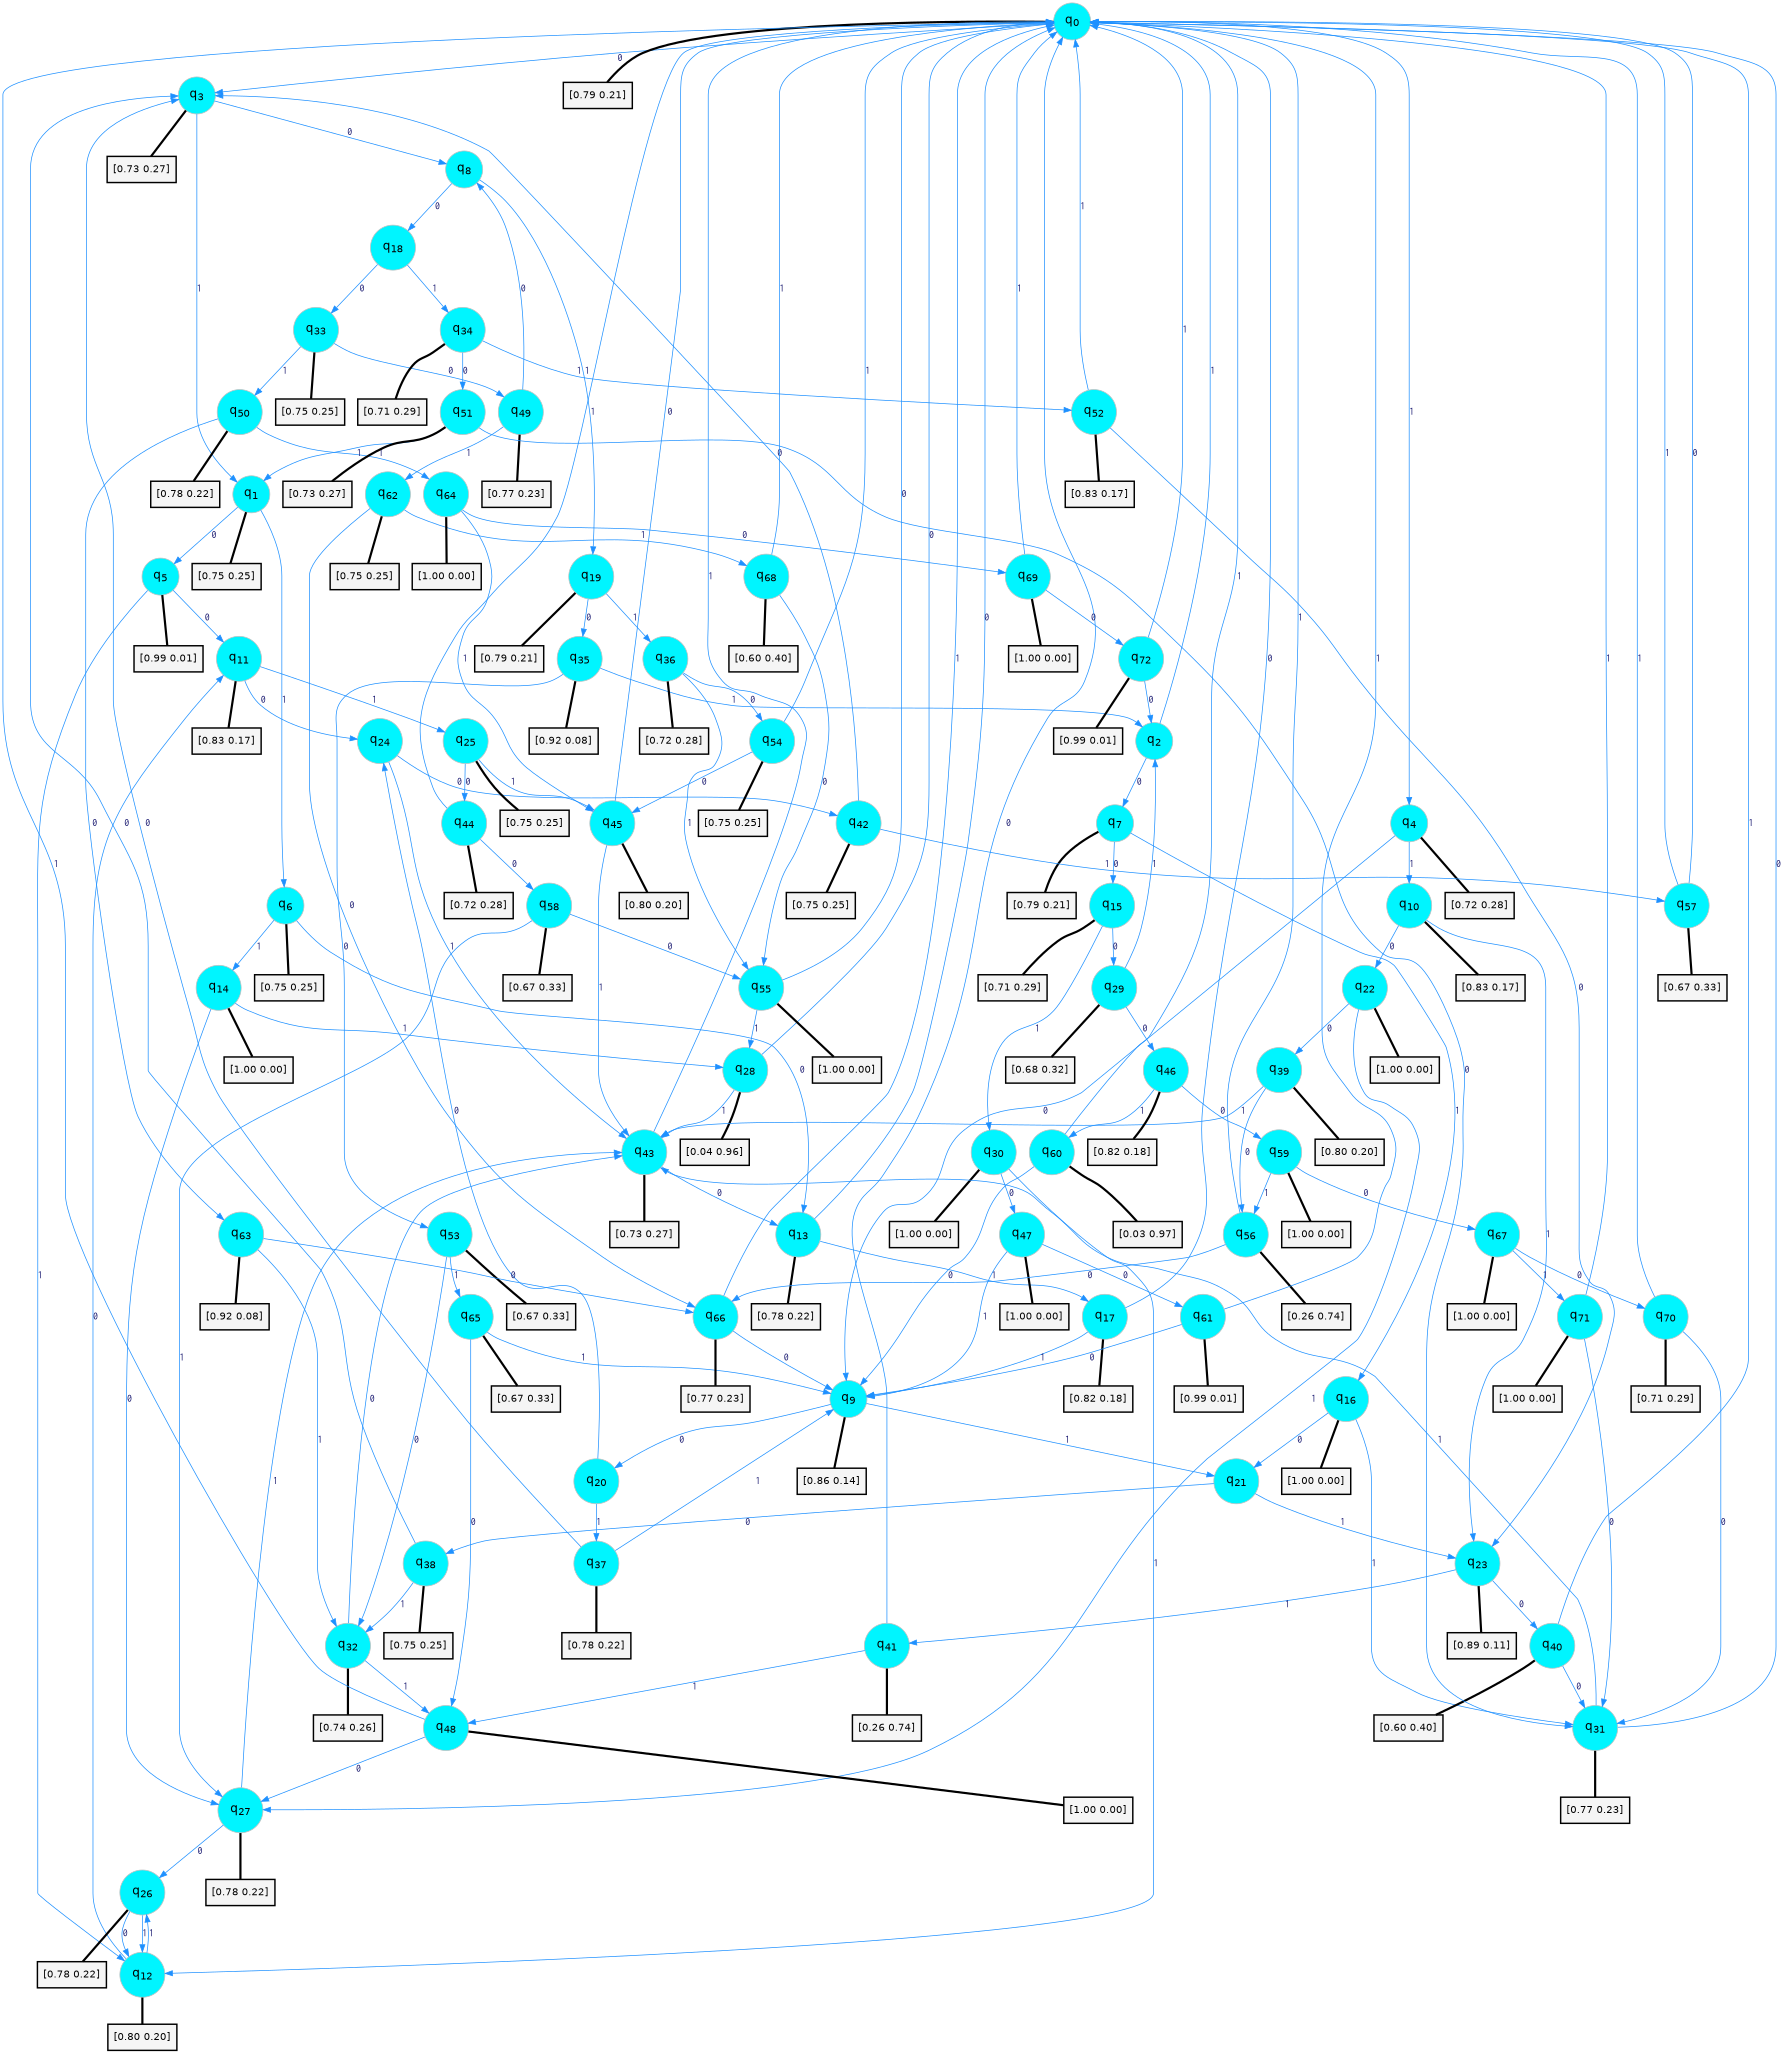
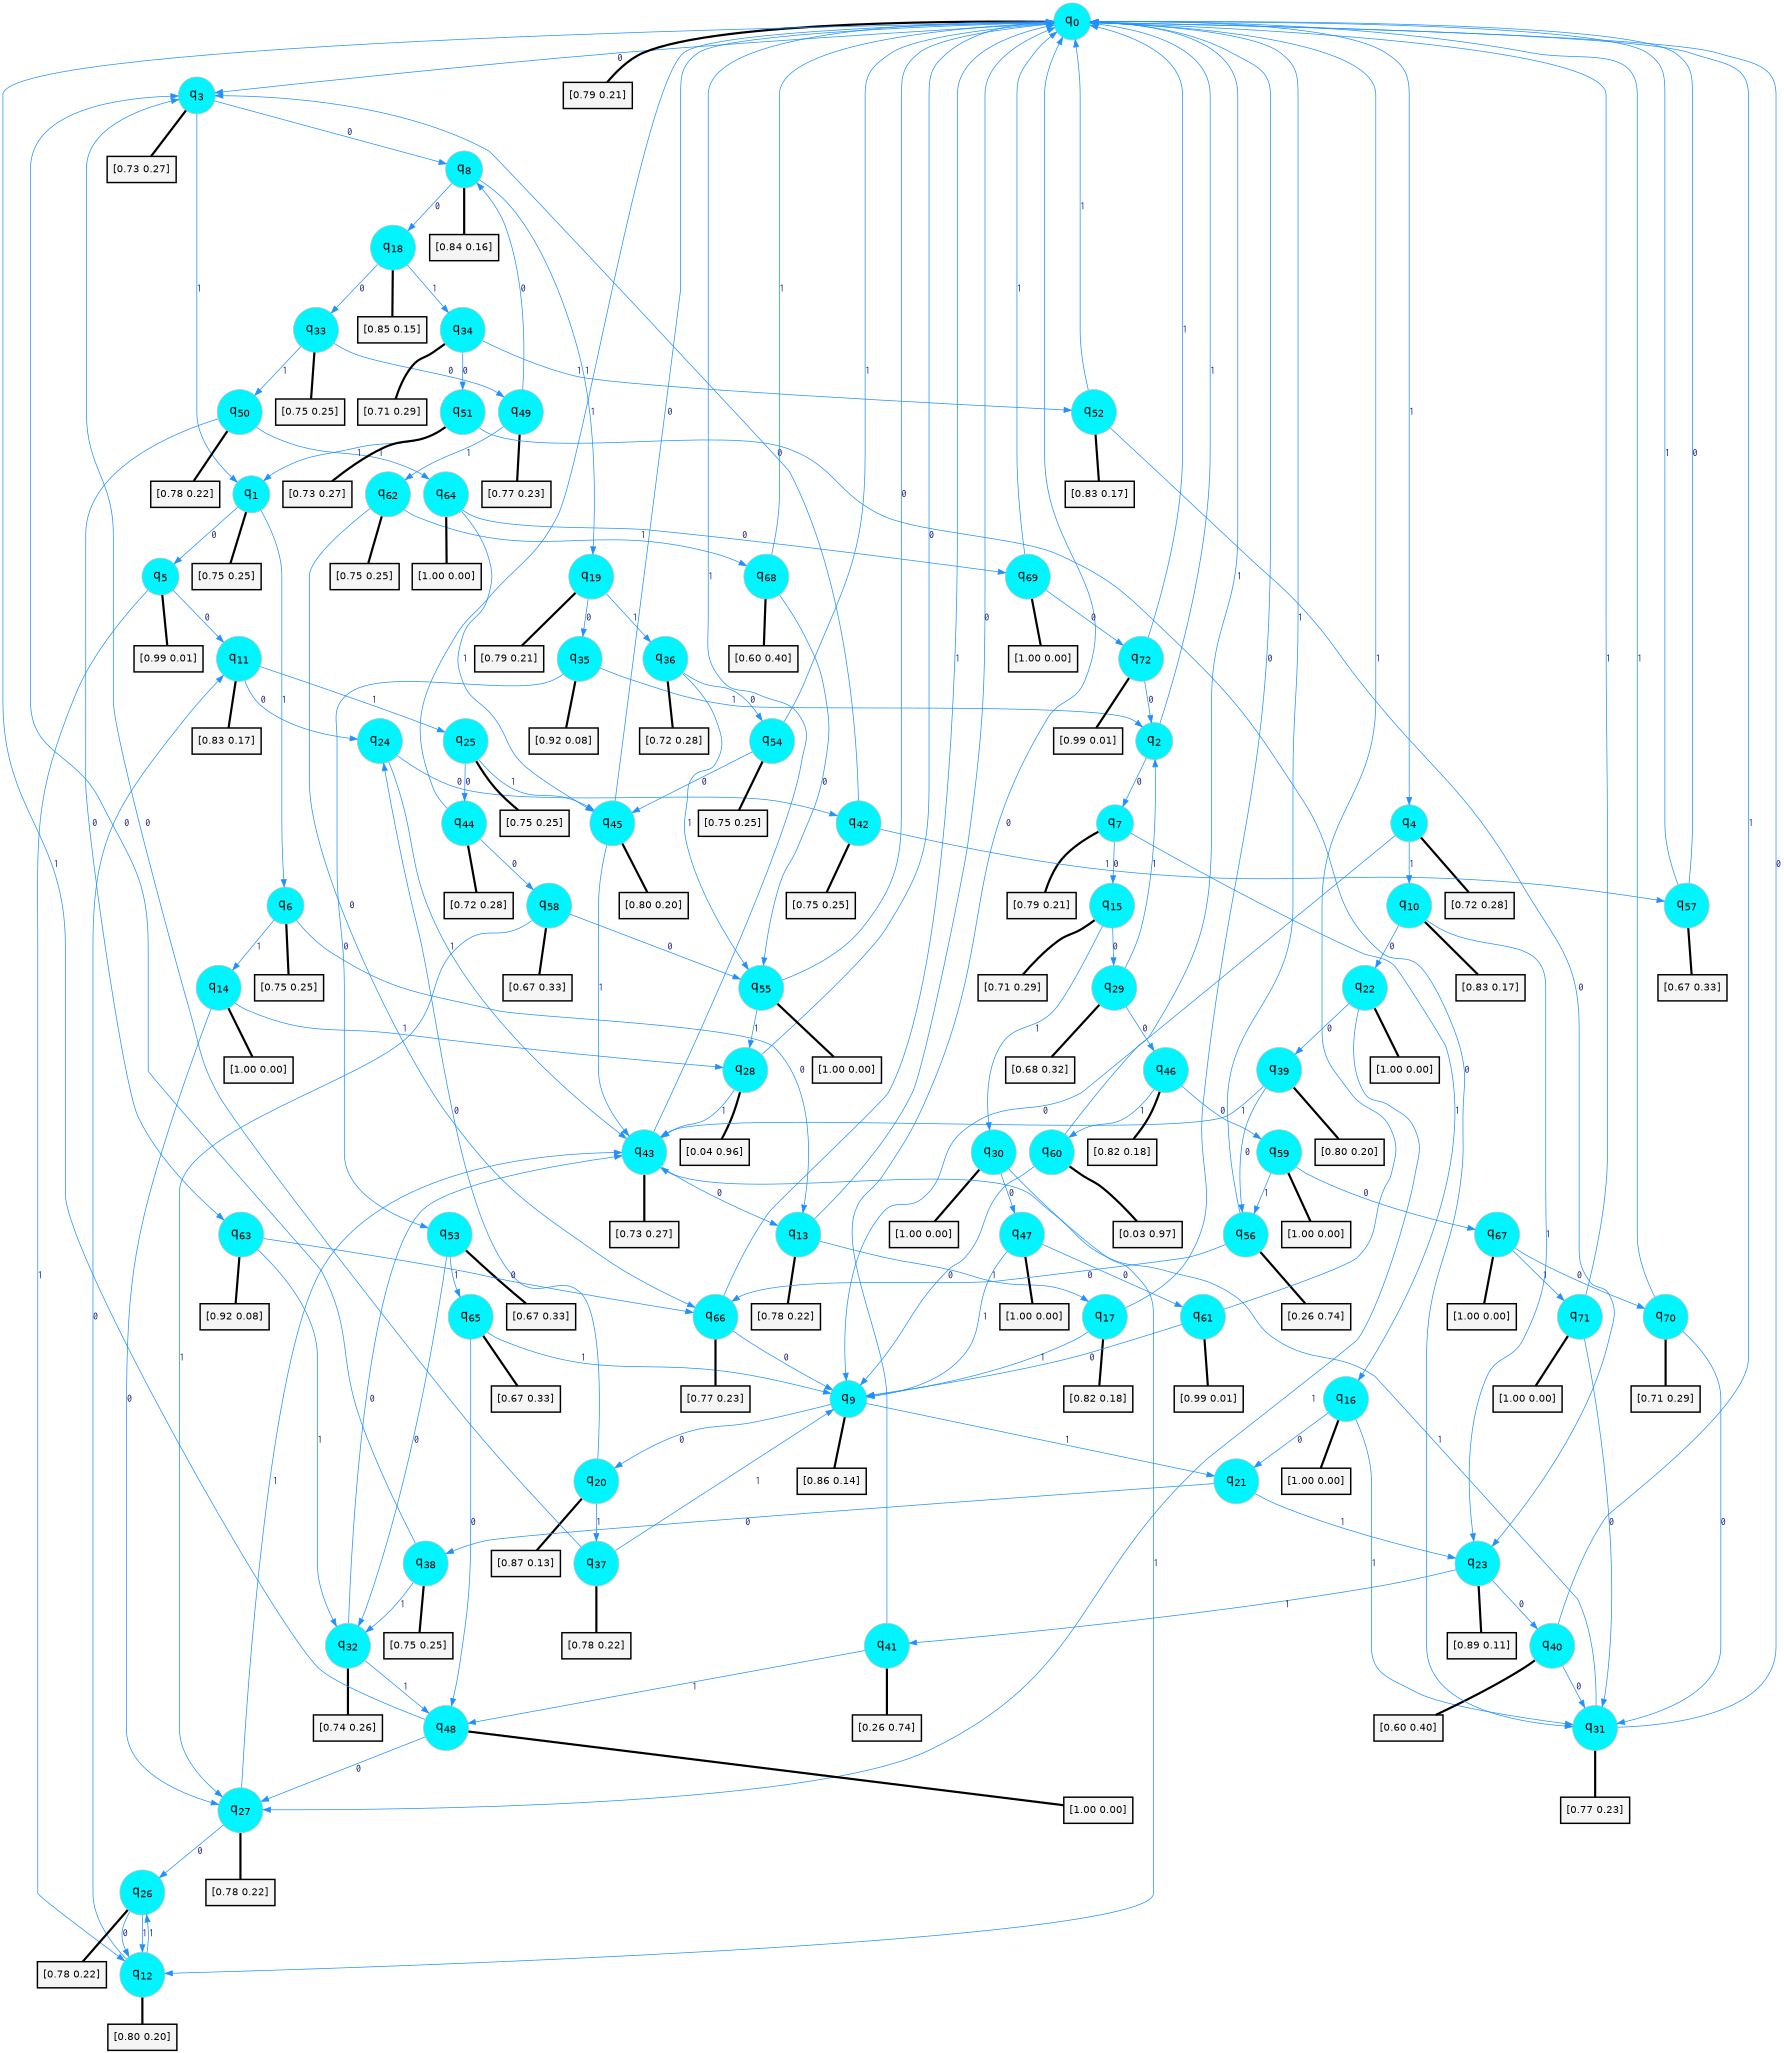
none -> (464, 248)
none -> (392, 330)
none -> (526, 1564)
